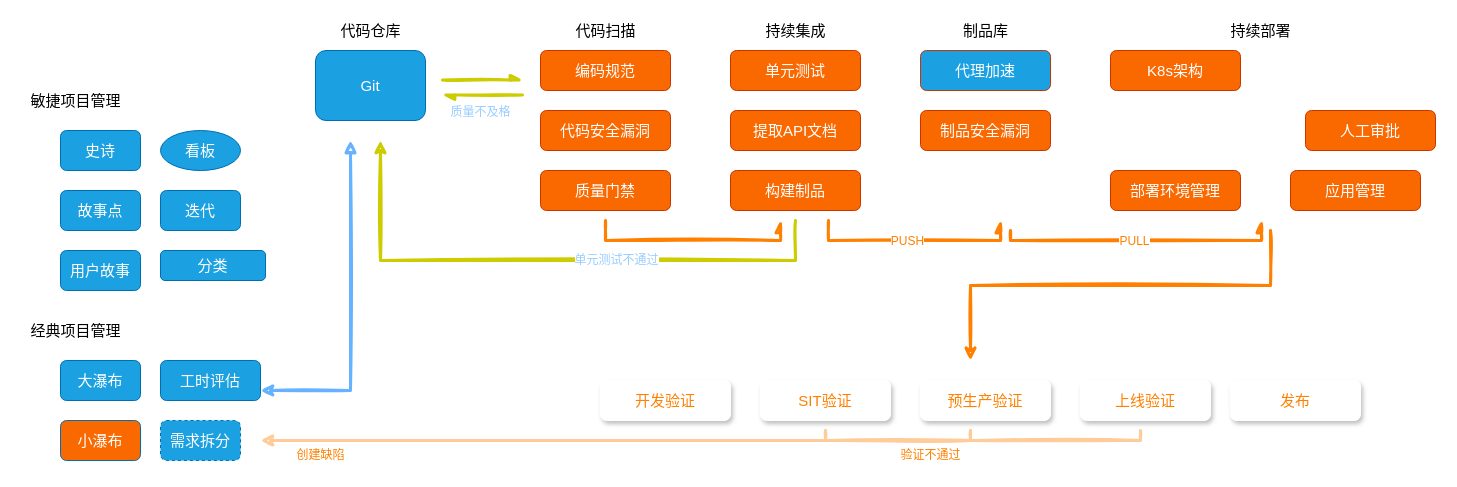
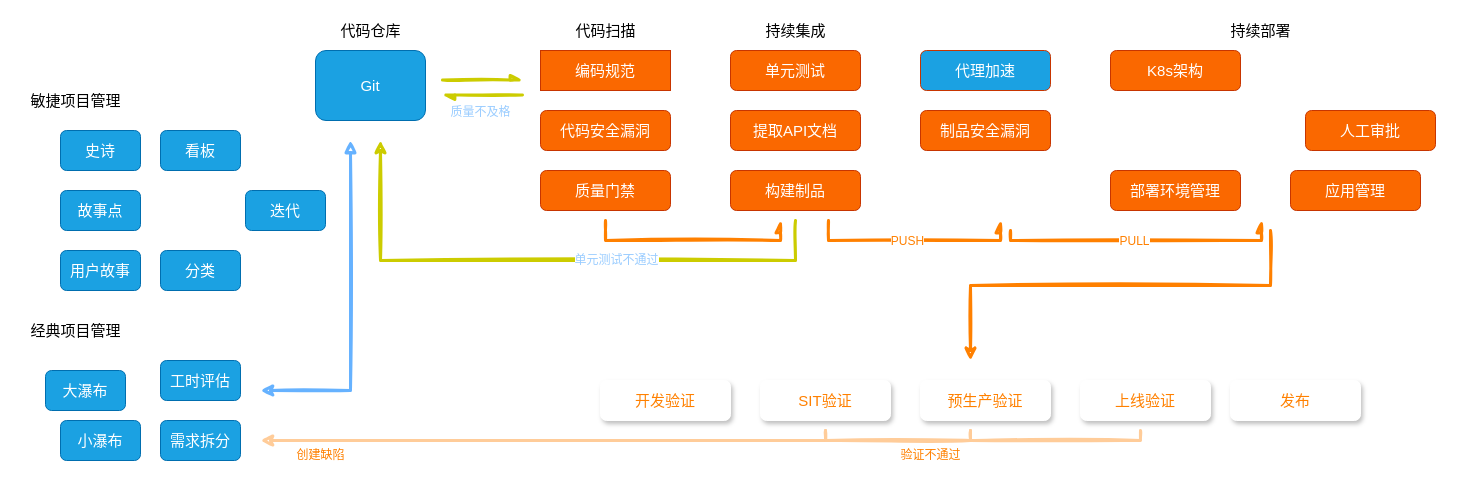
(986, 31) -> none
(606, 71) -> (606, 71)
(201, 151) -> (201, 151)
(201, 211) -> (286, 211)
(213, 266) -> (201, 271)
(101, 381) -> (86, 391)
(211, 381) -> (201, 381)
(101, 441) -> (101, 441)
(201, 441) -> (201, 441)
